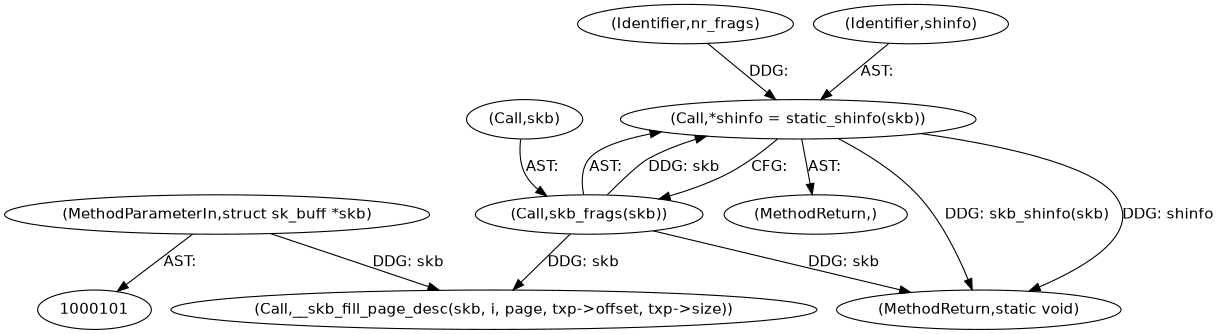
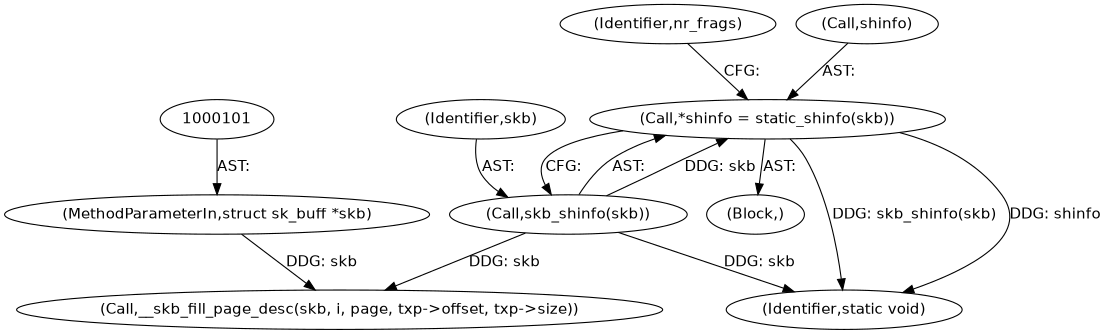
(911, 24) -> (867, 24)
(771, 72) -> (745, 72)
(525, 119) -> (481, 119)
(589, 215) -> (568, 215)
(816, 215) -> (756, 215)
(159, 259) -> (217, 161)
(979, 310) -> (844, 310)
